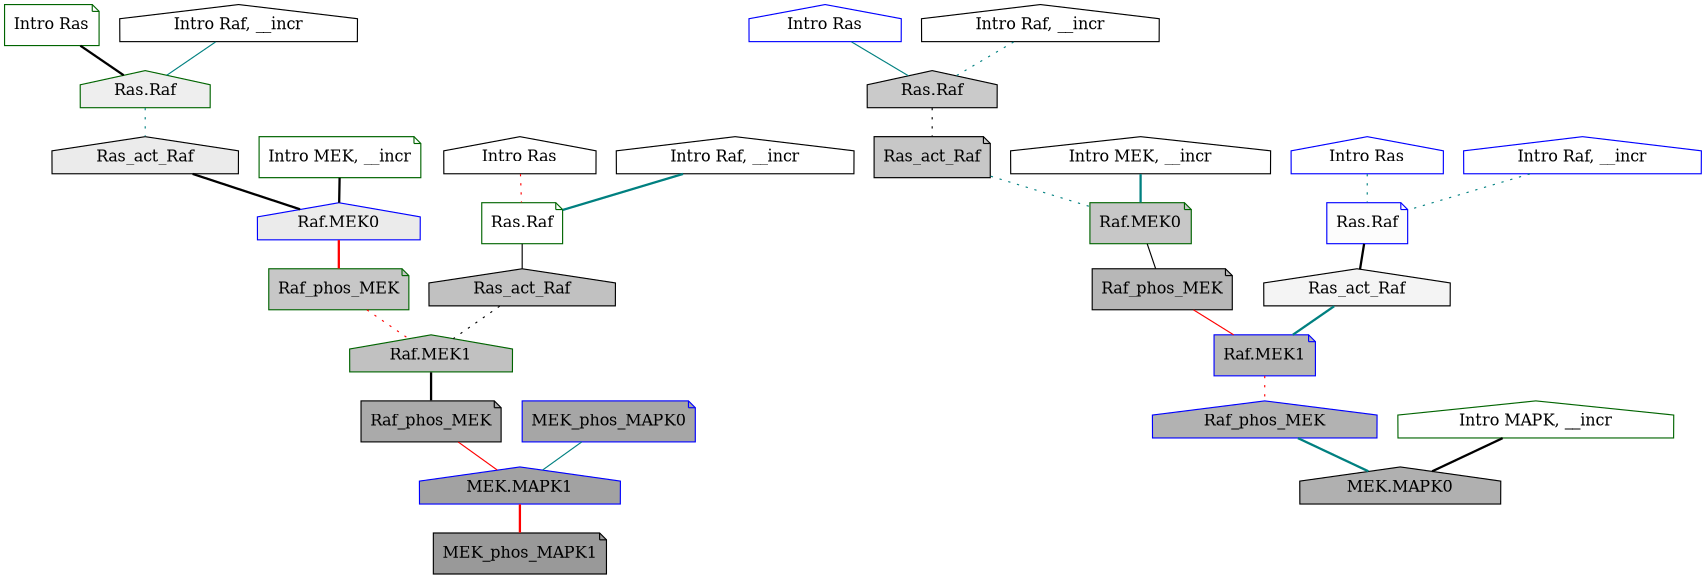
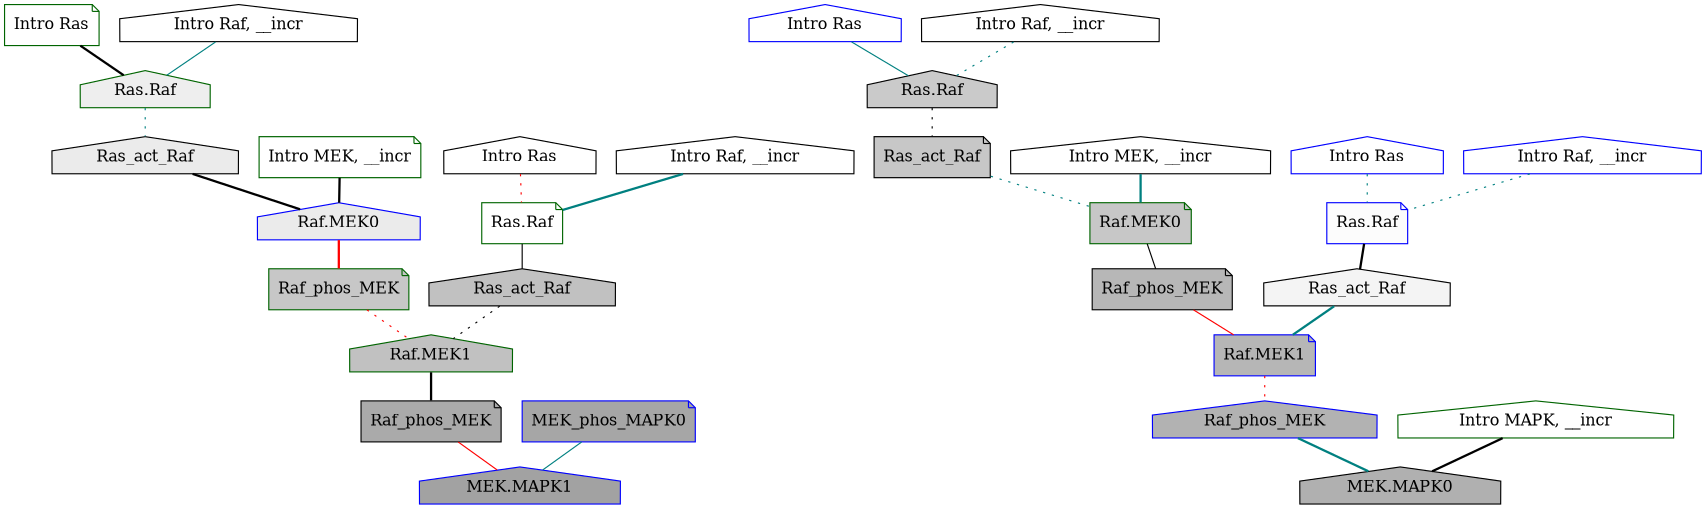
(520, 554) -> none
